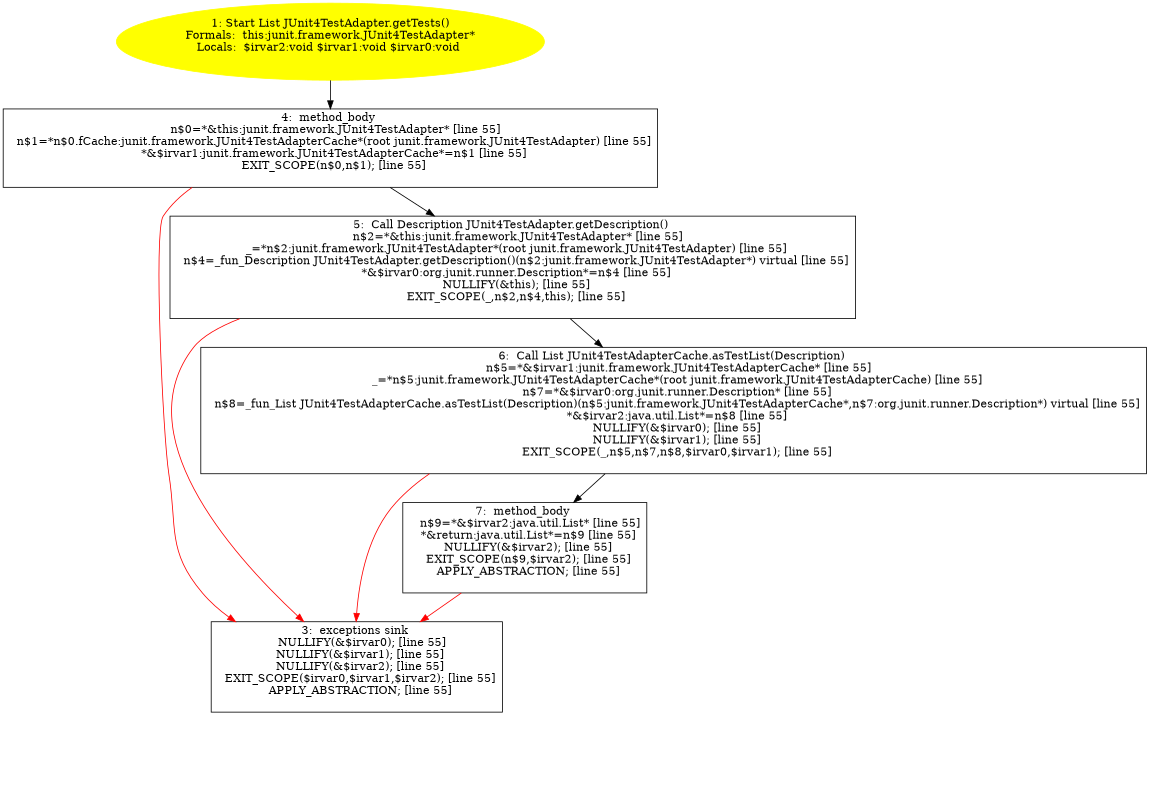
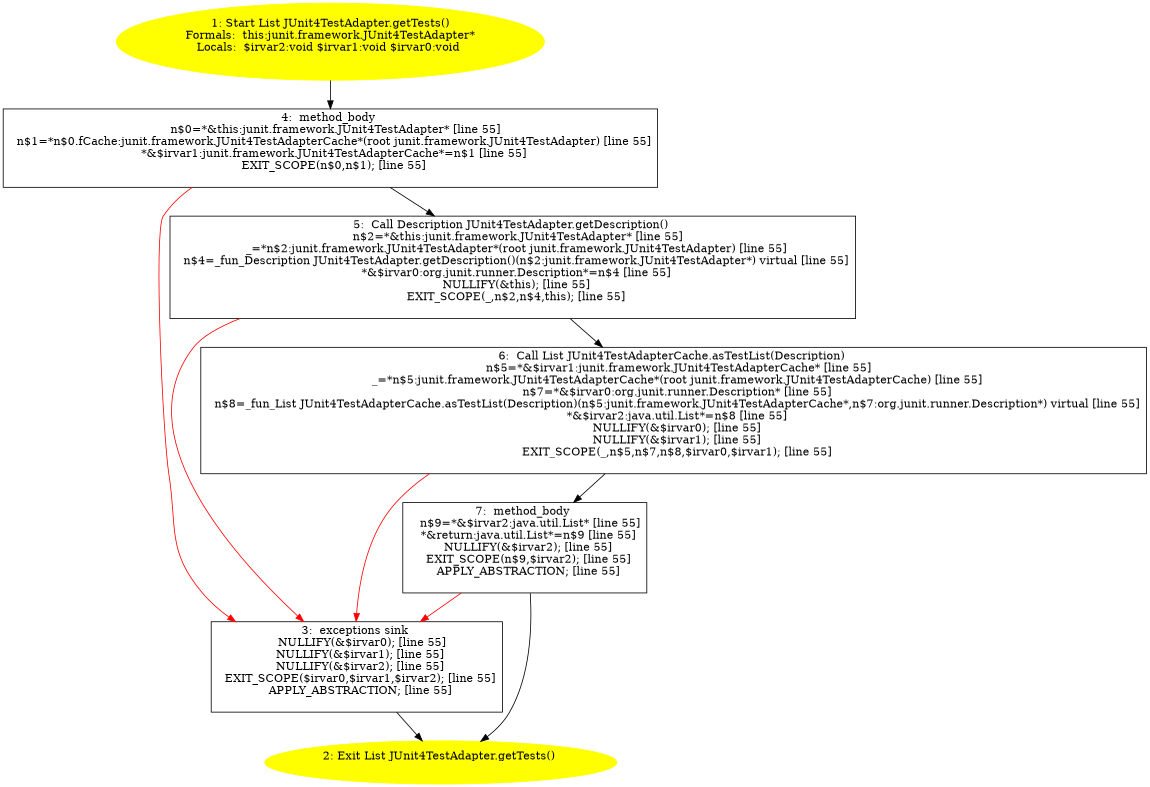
none -> (441, 762)
